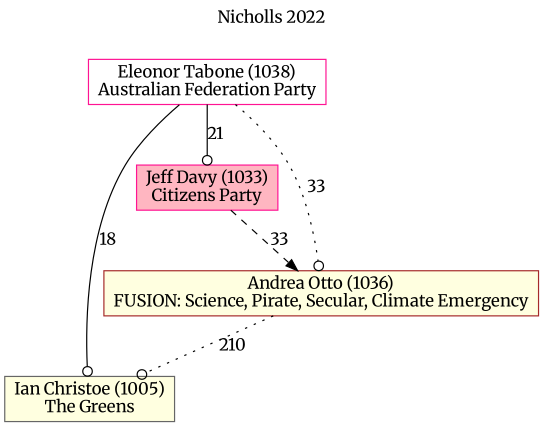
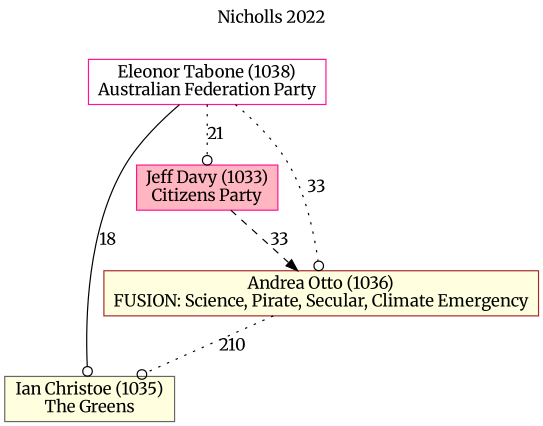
(207, 130) -> (207, 130)
(90, 399) -> (90, 399)
